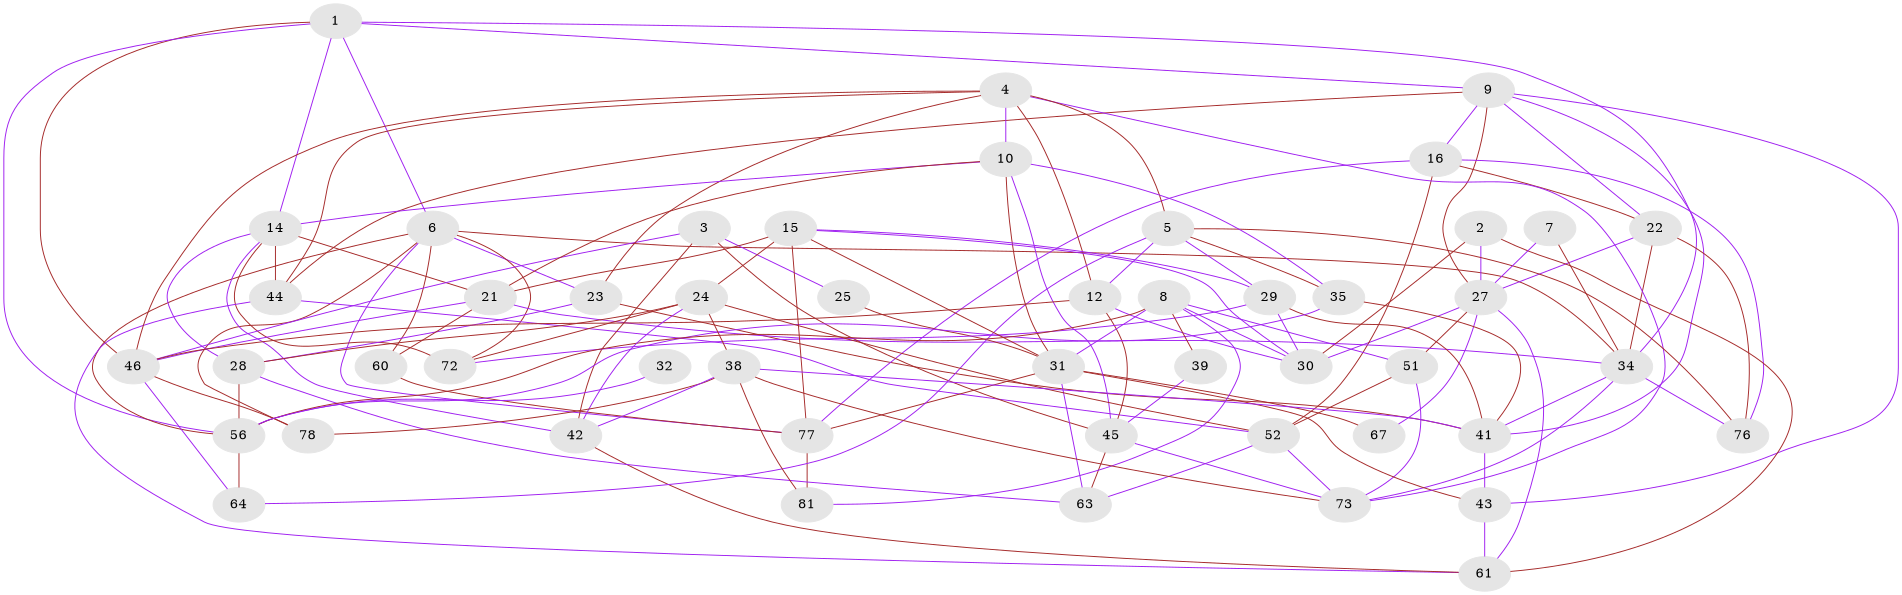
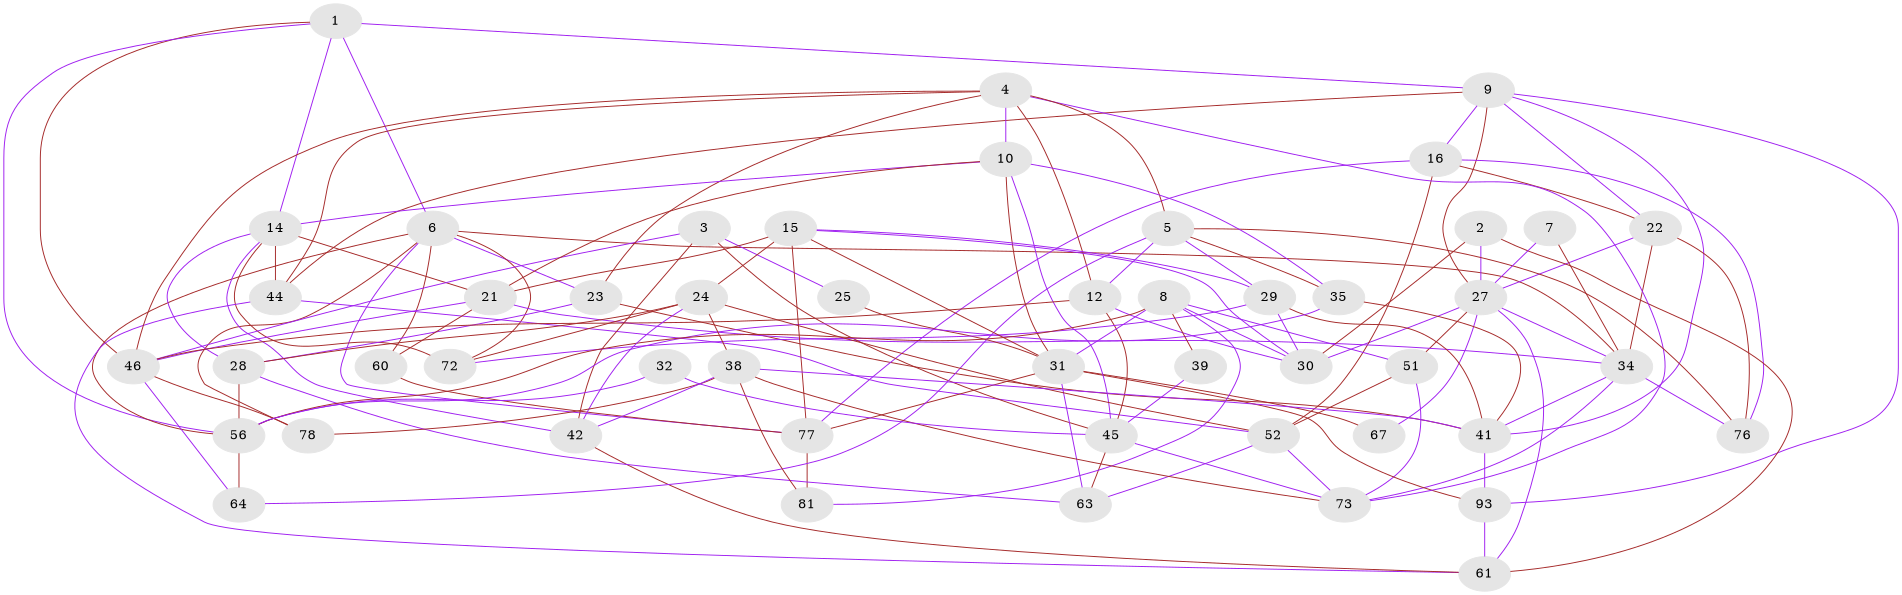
(1135, 38) -> (1554, 332)
none -> (853, 415)
(1485, 505) -> (1485, 505)
